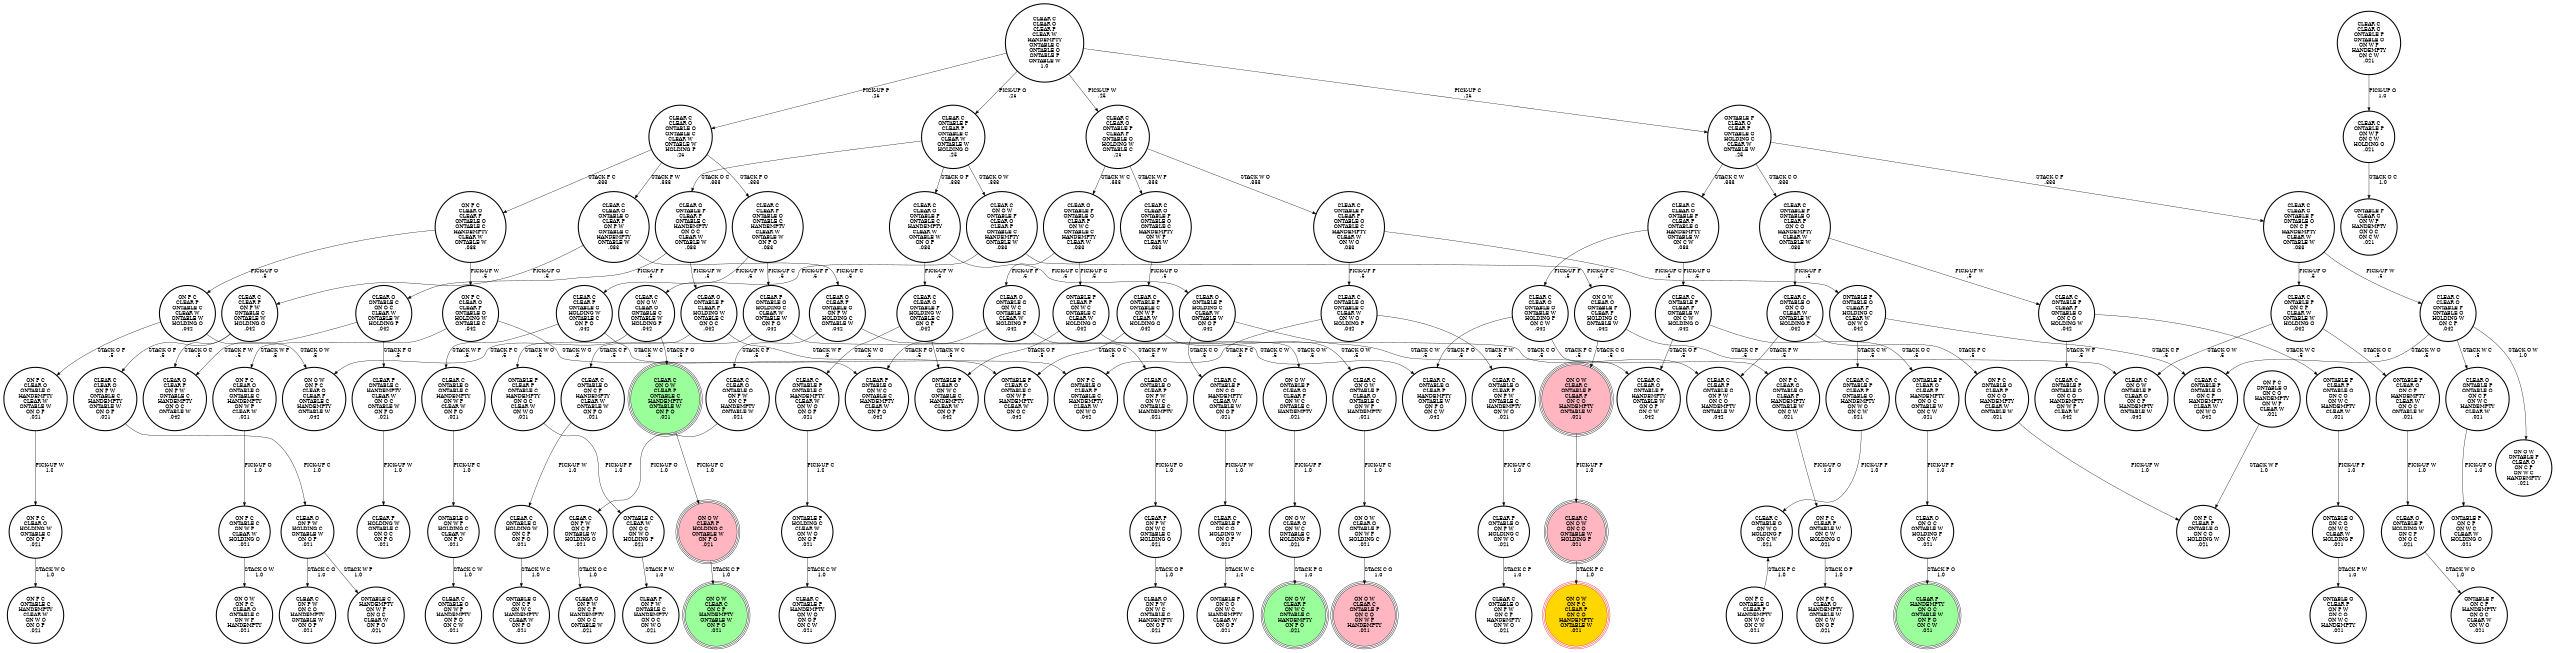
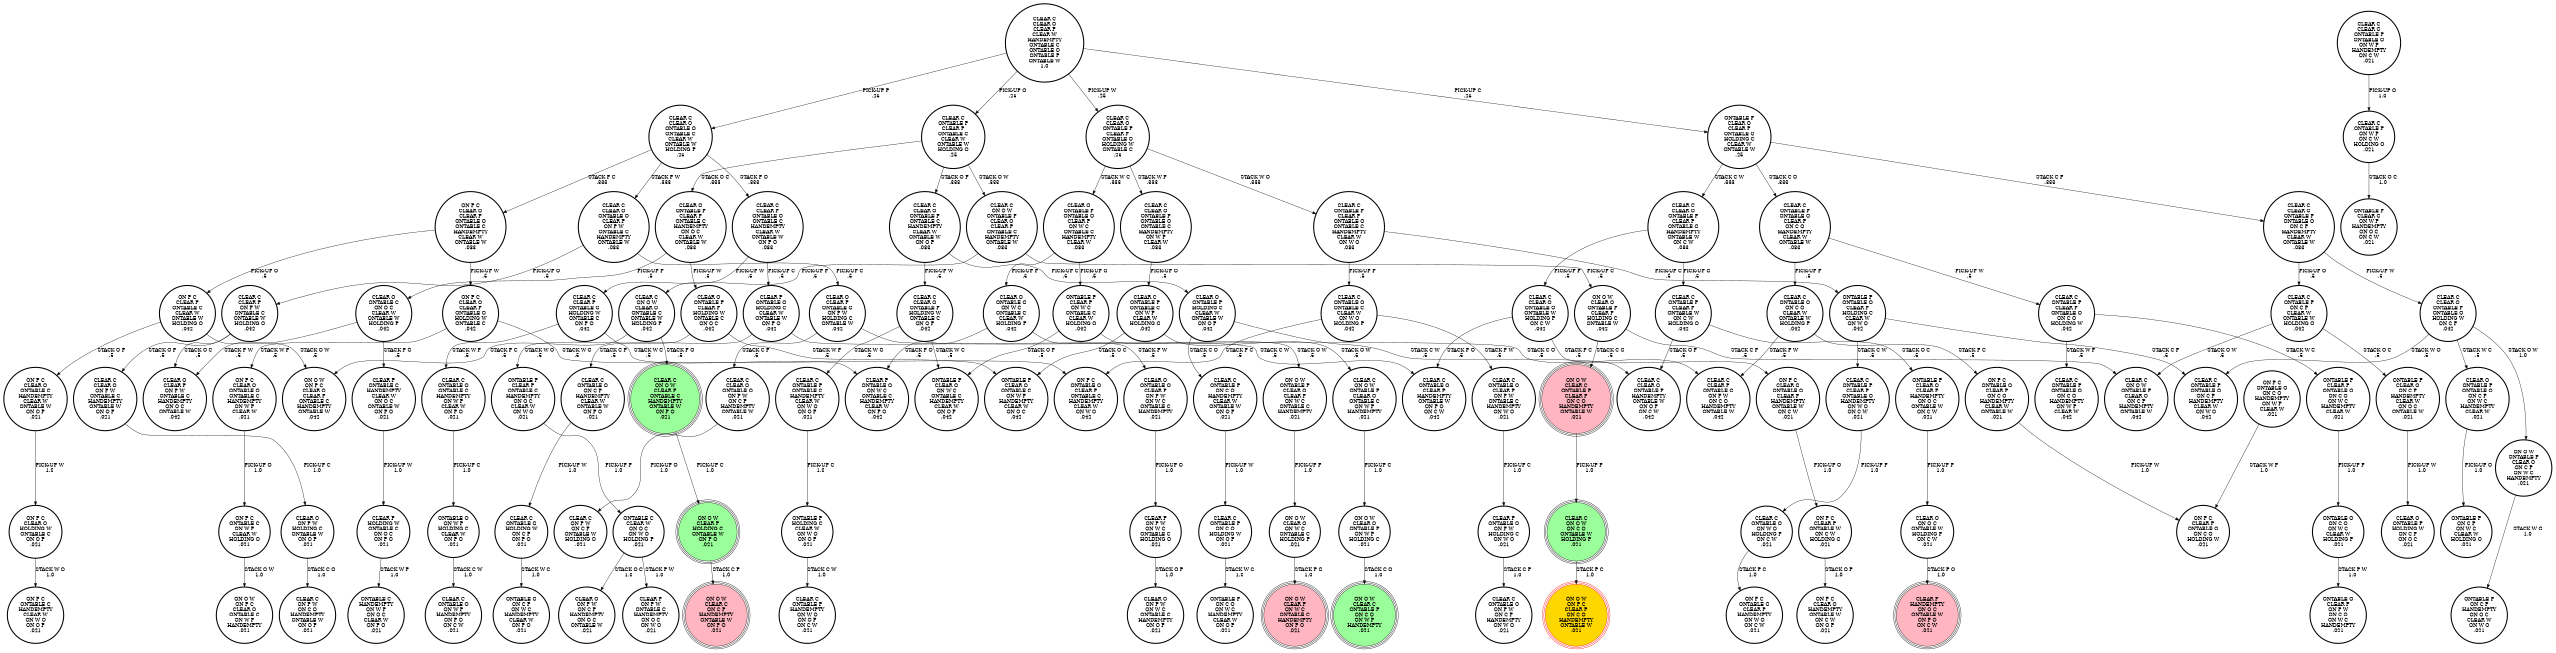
(708, 532) -> (708, 532)
(1576, 532) -> (1576, 532)
(340, 571) -> (380, 571)
(579, 571) -> (613, 570)
(2442, 571) -> (2502, 540)
(1767, 575) -> (1739, 568)
(716, 615) -> (716, 615)
(1295, 615) -> (1295, 615)
(1364, 615) -> (1364, 615)
(1927, 615) -> (1927, 615)
